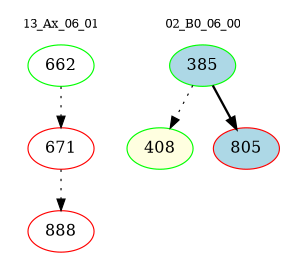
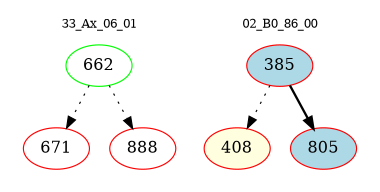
(61, 25) -> (100, 25)
(203, 25) -> (280, 25)
(203, 66) -> (280, 66)
(160, 149) -> (237, 149)
(61, 184) -> (118, 102)
